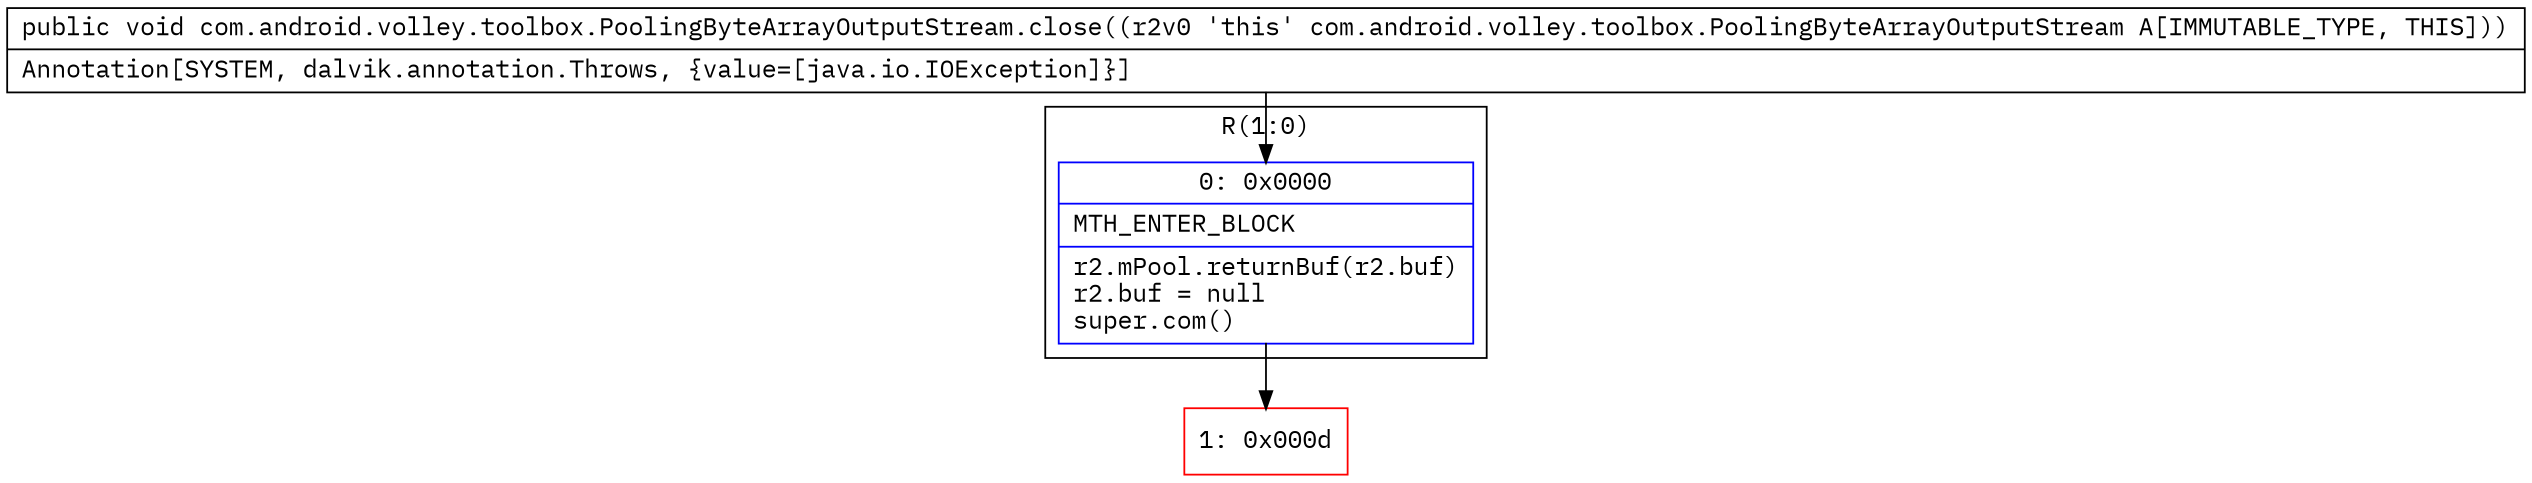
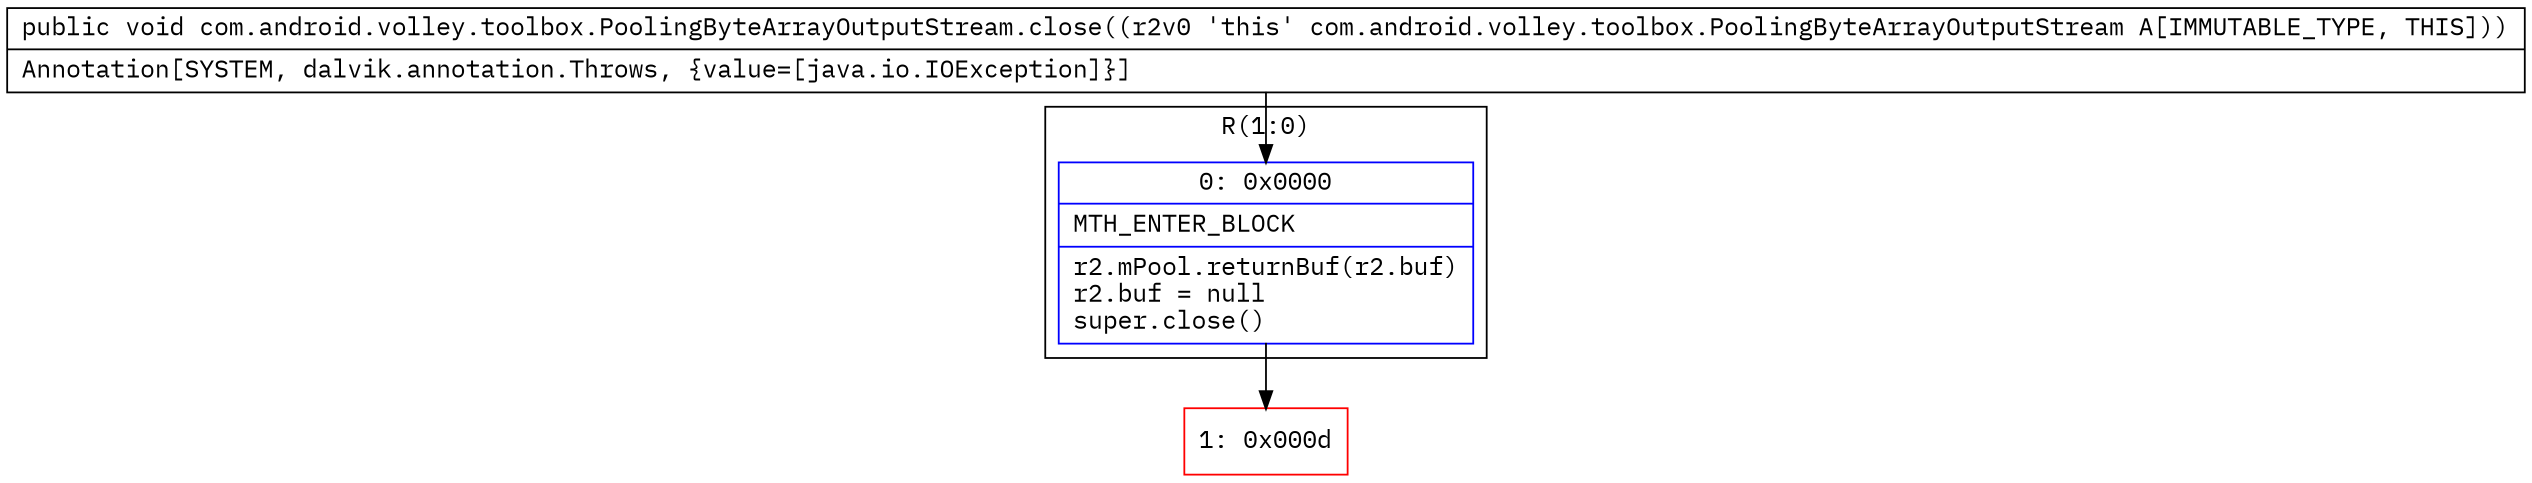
(1155, 321) -> (1170, 321)
